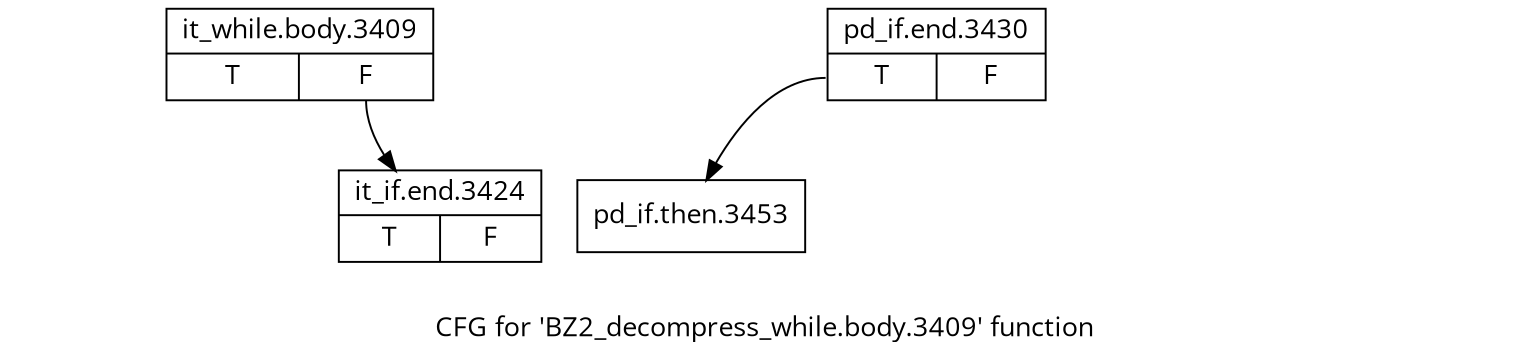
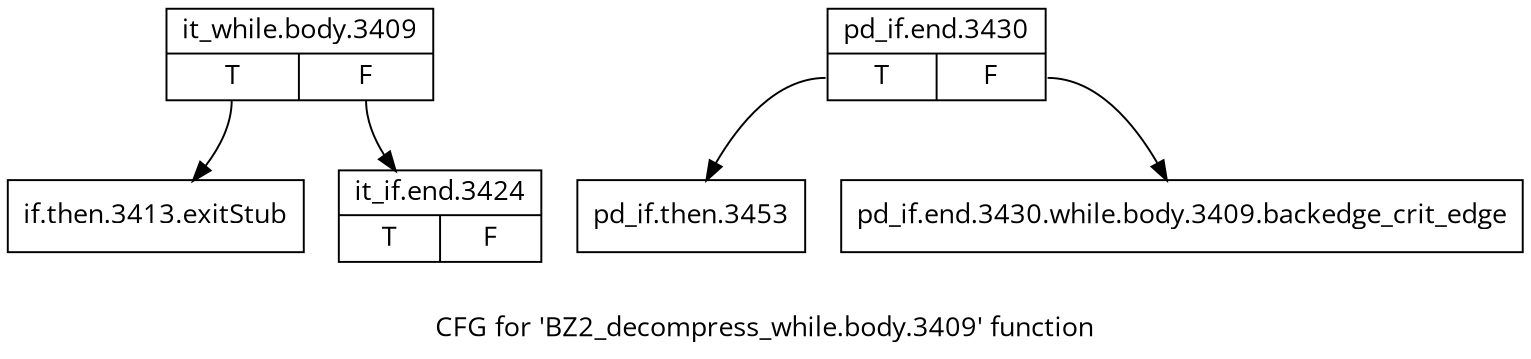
none -> (156, 216)
none -> (1182, 216)
